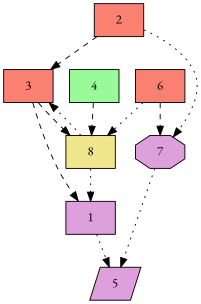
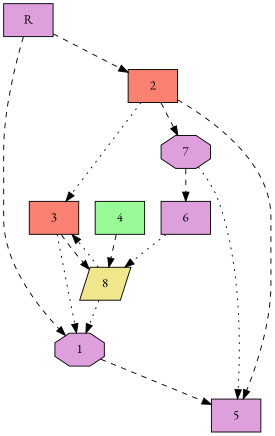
none -> (28, 20)
(78, 50) -> (106, 148)
(193, 70) -> (167, 115)
(160, 86) -> (186, 218)
(160, 114) -> (186, 180)
(49, 150) -> (66, 279)
(91, 152) -> (105, 284)
(91, 218) -> (80, 350)
none -> (271, 227)
(101, 247) -> (152, 380)
(115, 284) -> (236, 416)
